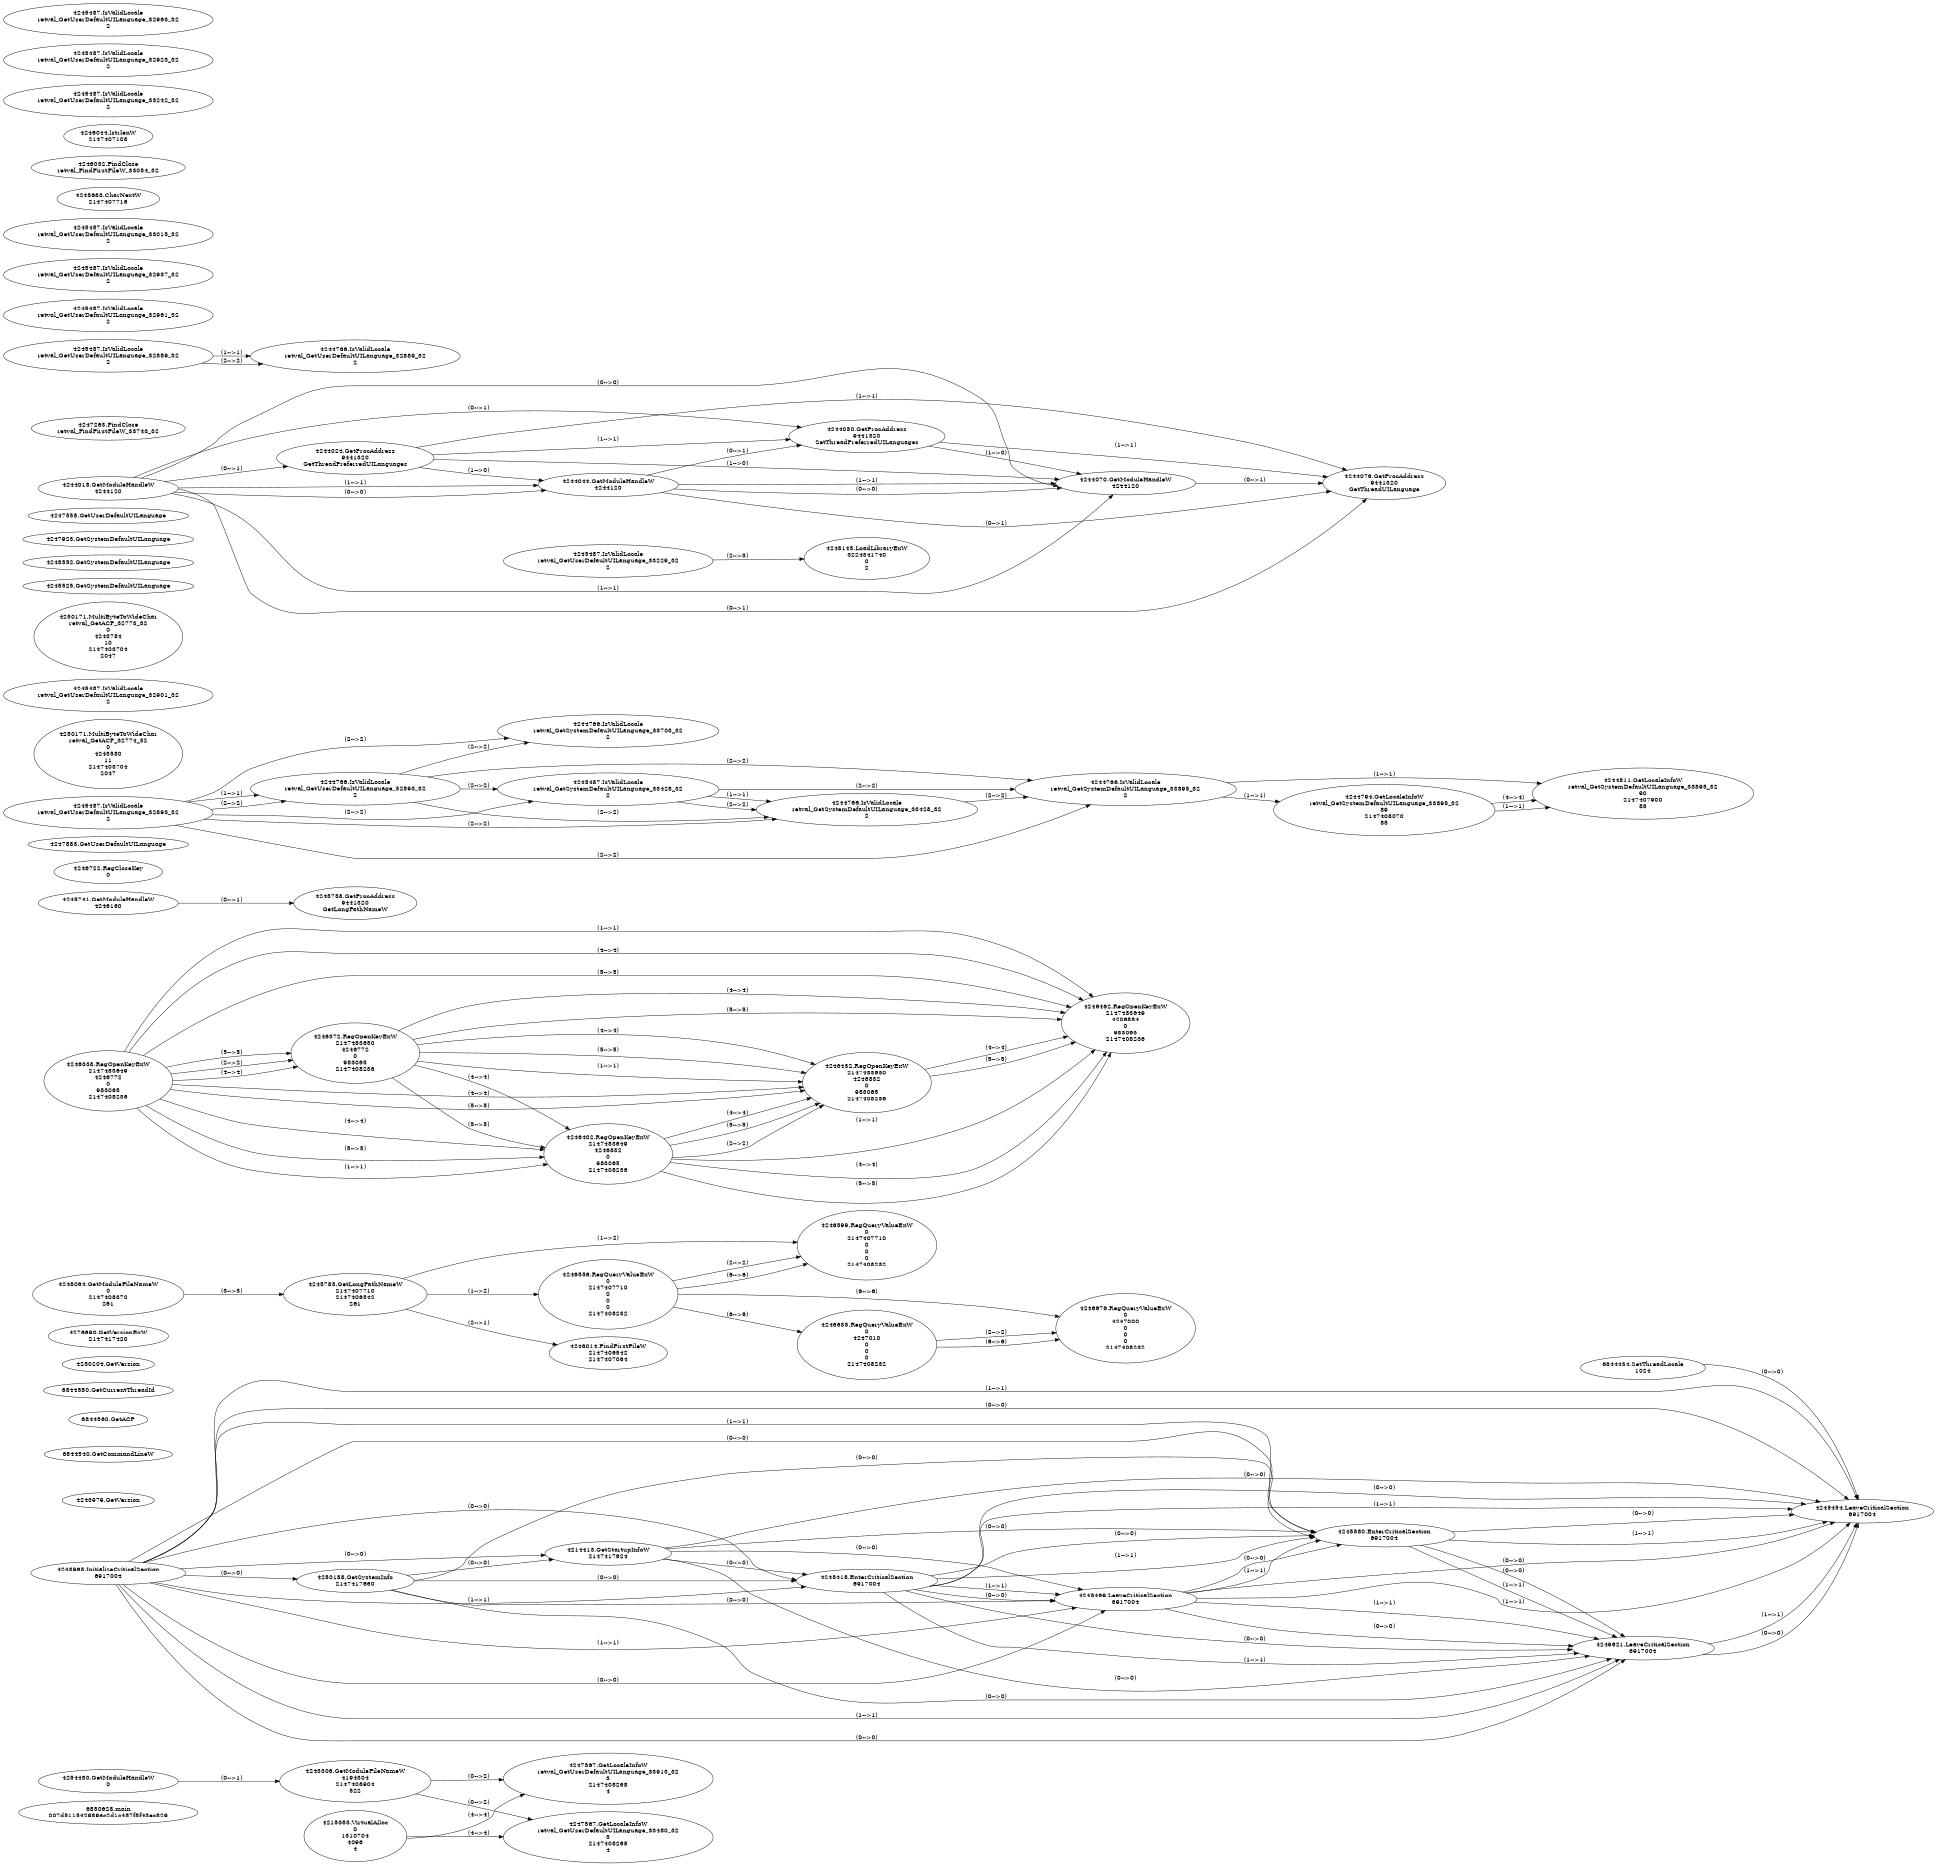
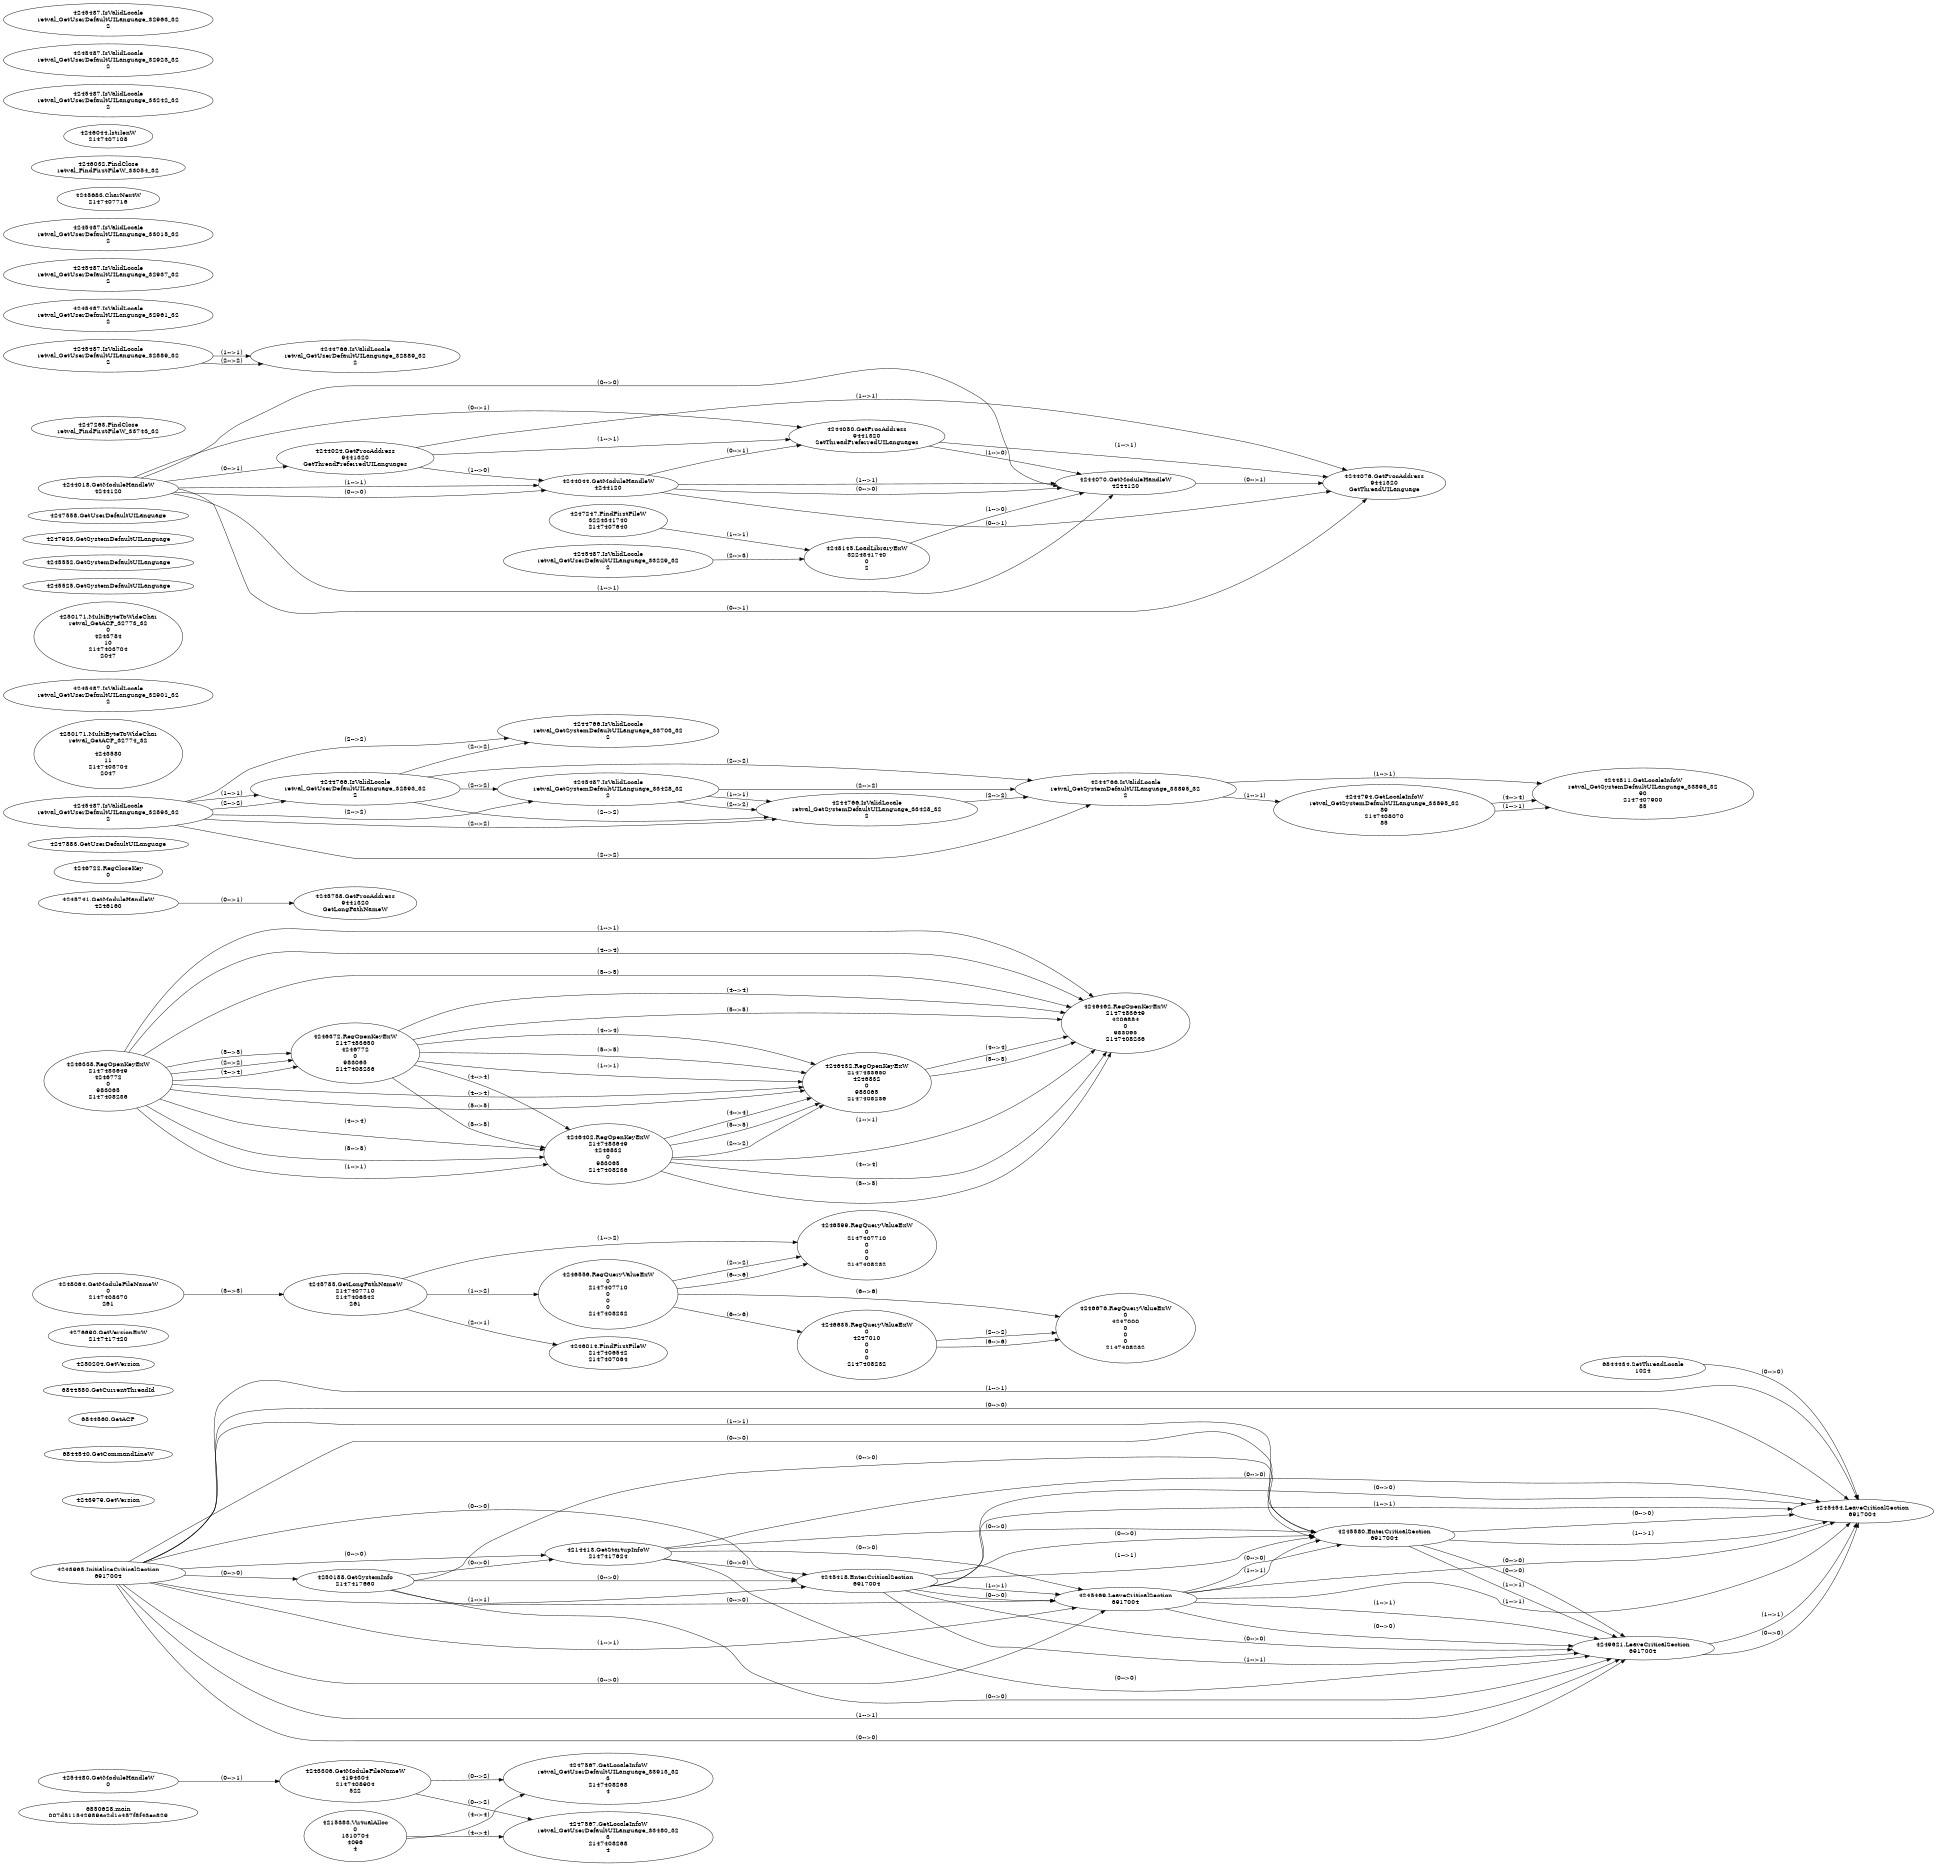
(744, 467) -> (994, 516)
none -> (608, 521)
